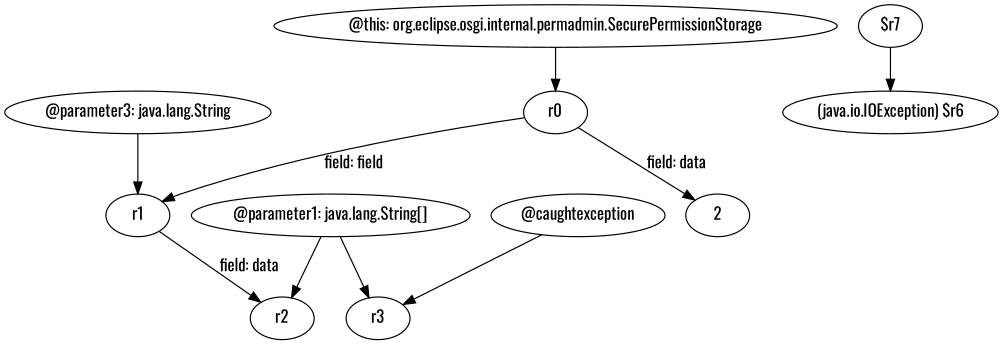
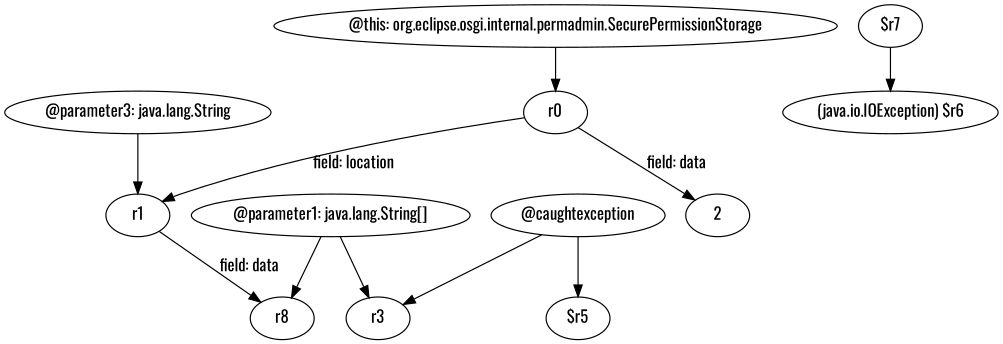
(354, 164) -> (354, 164)
(282, 318) -> (282, 318)
none -> (578, 318)
